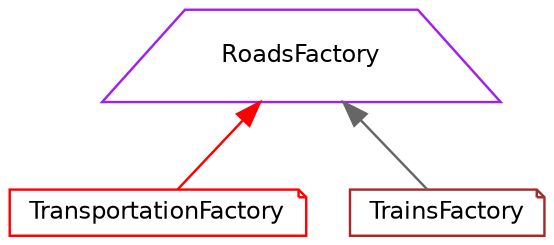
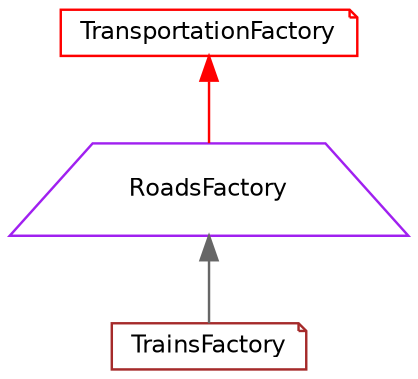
(210, 155) -> (209, 112)
